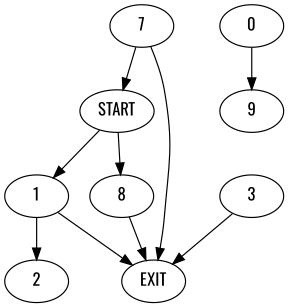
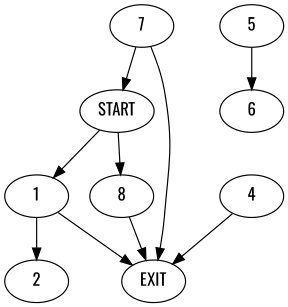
(252, 26) -> (252, 26)
(252, 111) -> (252, 111)
(252, 196) -> (252, 196)
